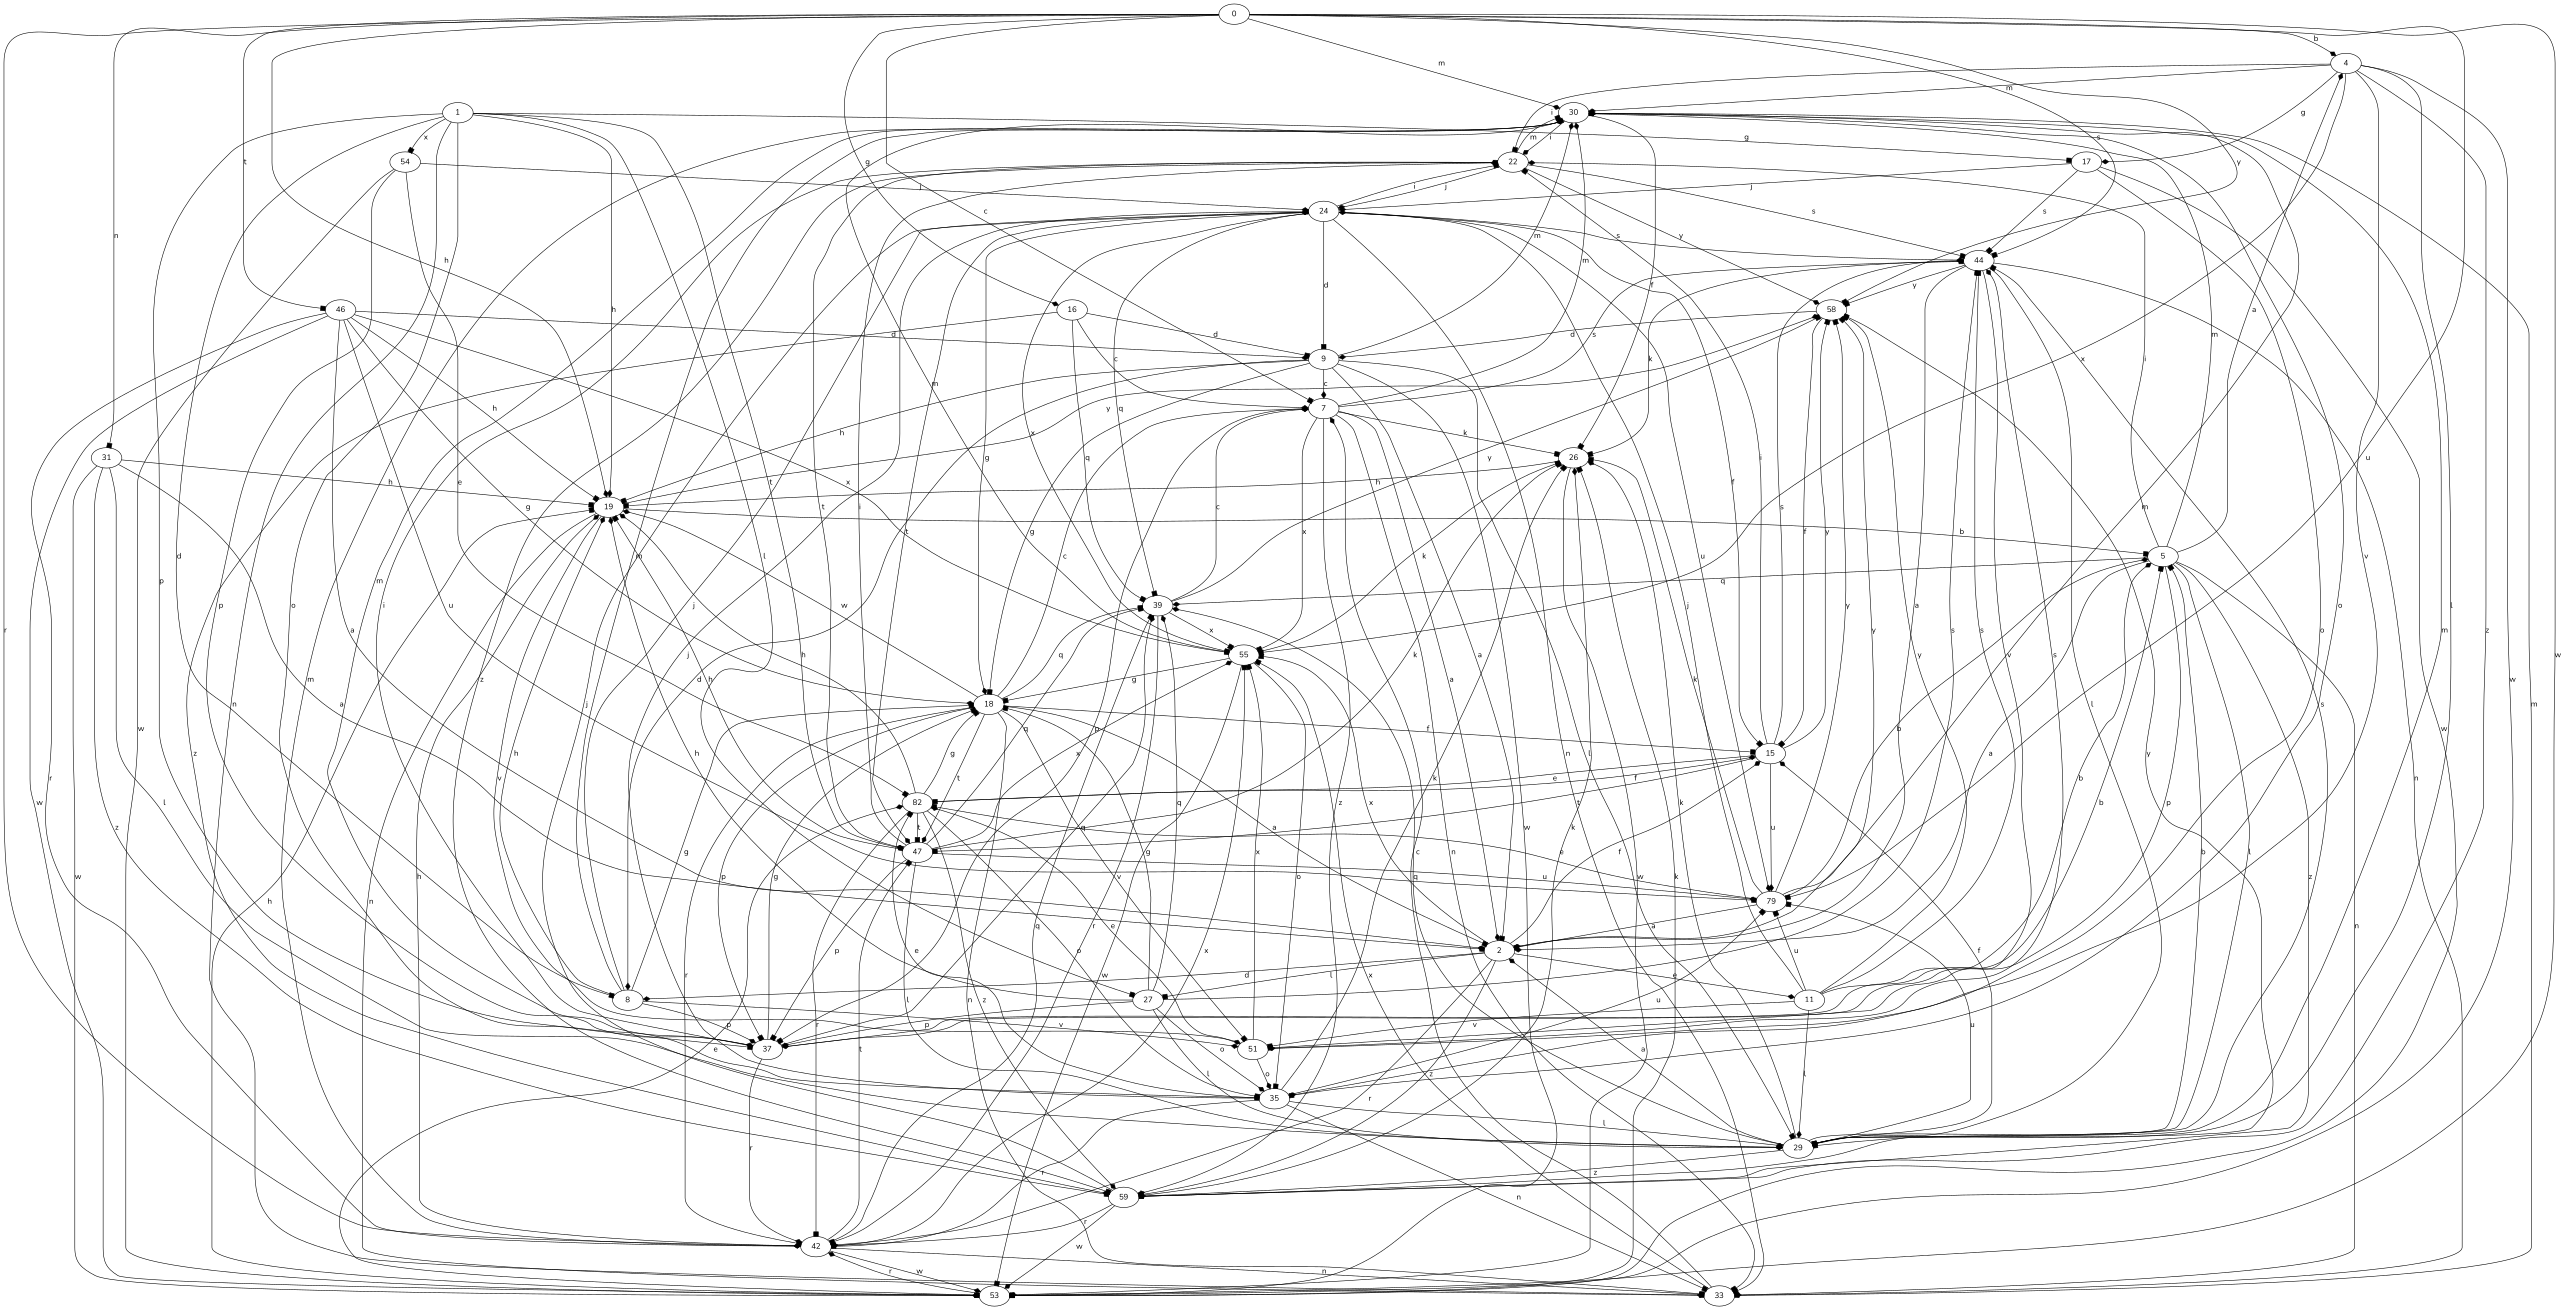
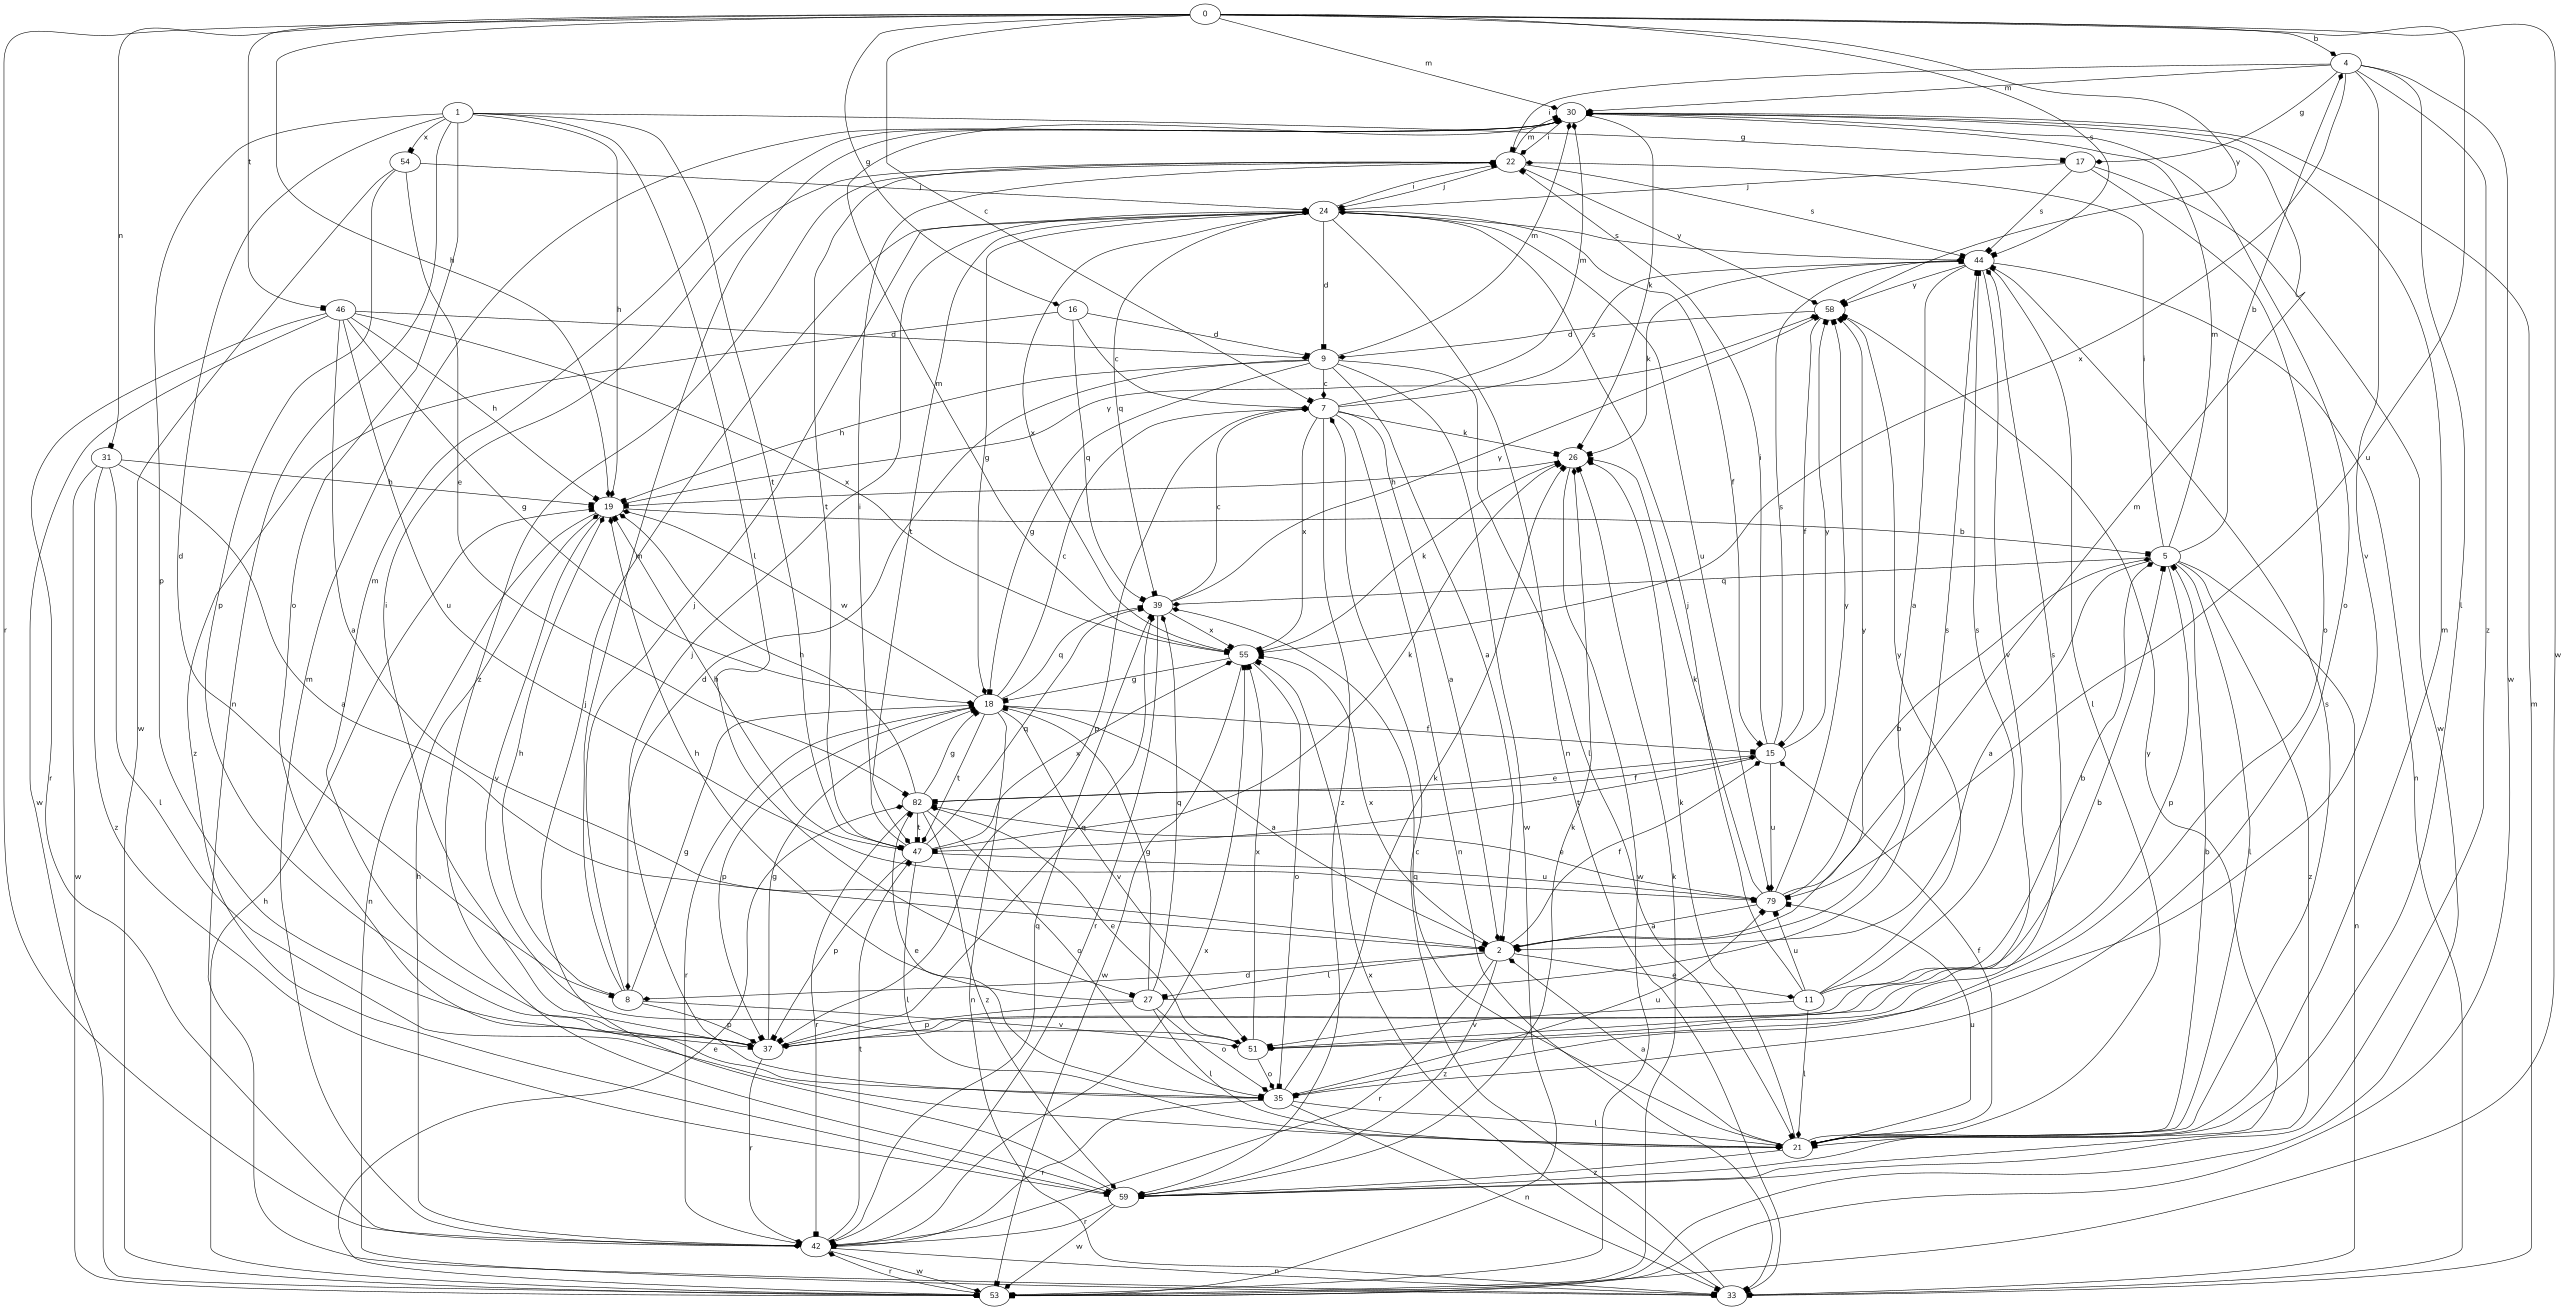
(1652, 285) -> (1650, 285)
(2254, 310) -> (2254, 310)
(1798, 1148) -> (1797, 1148)
